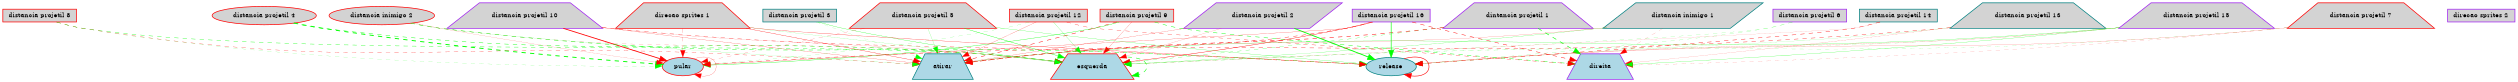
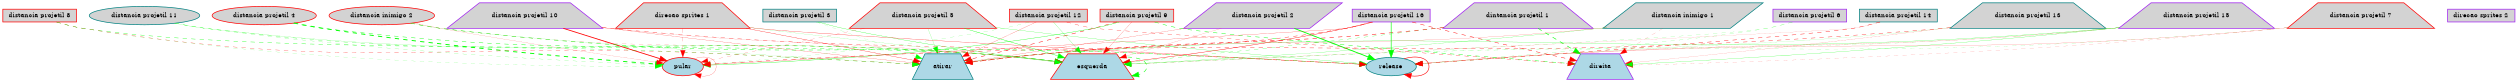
none -> (144, 16)
